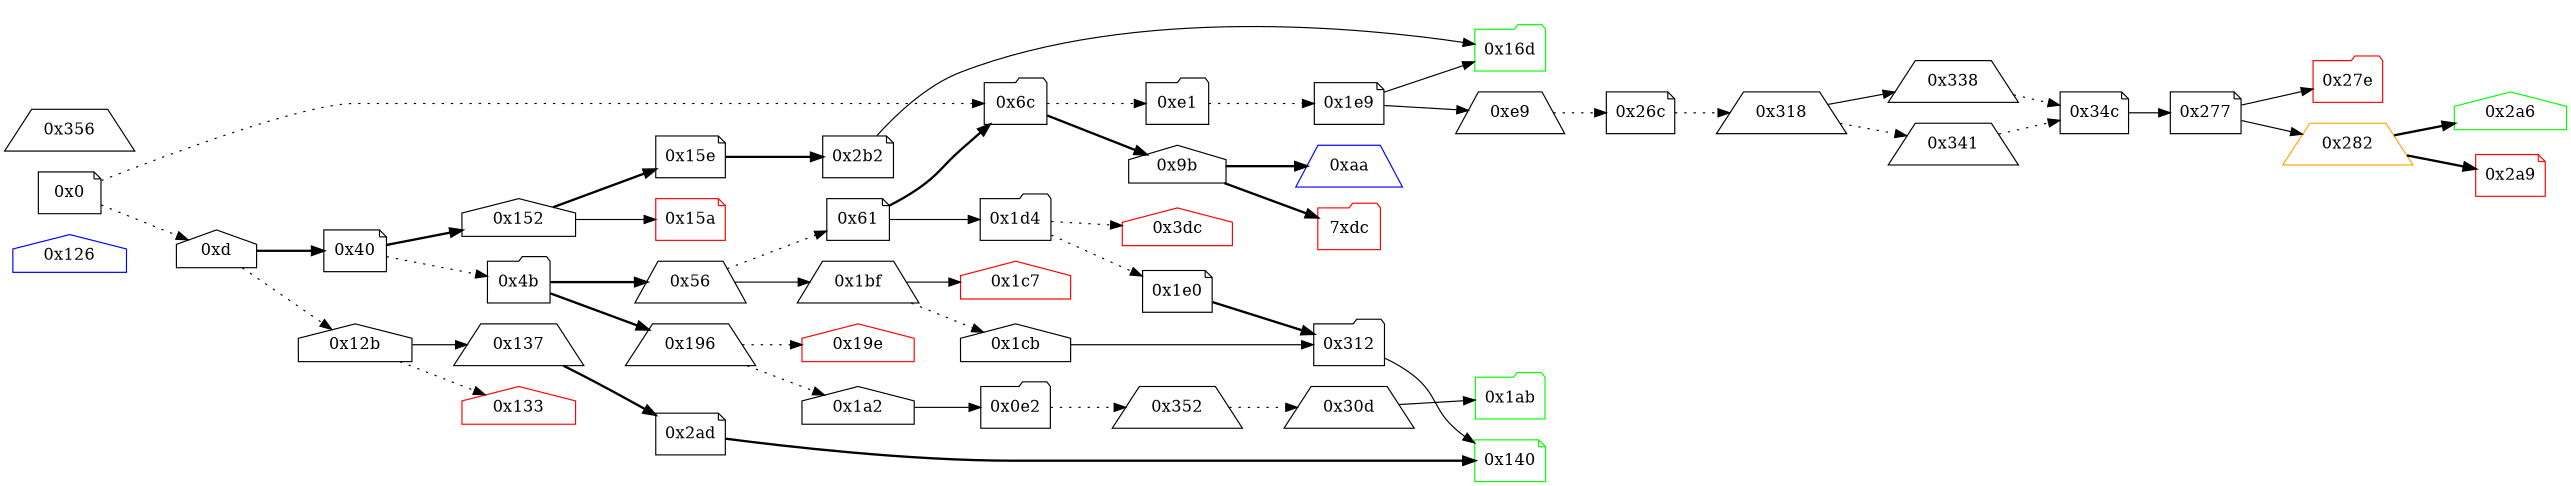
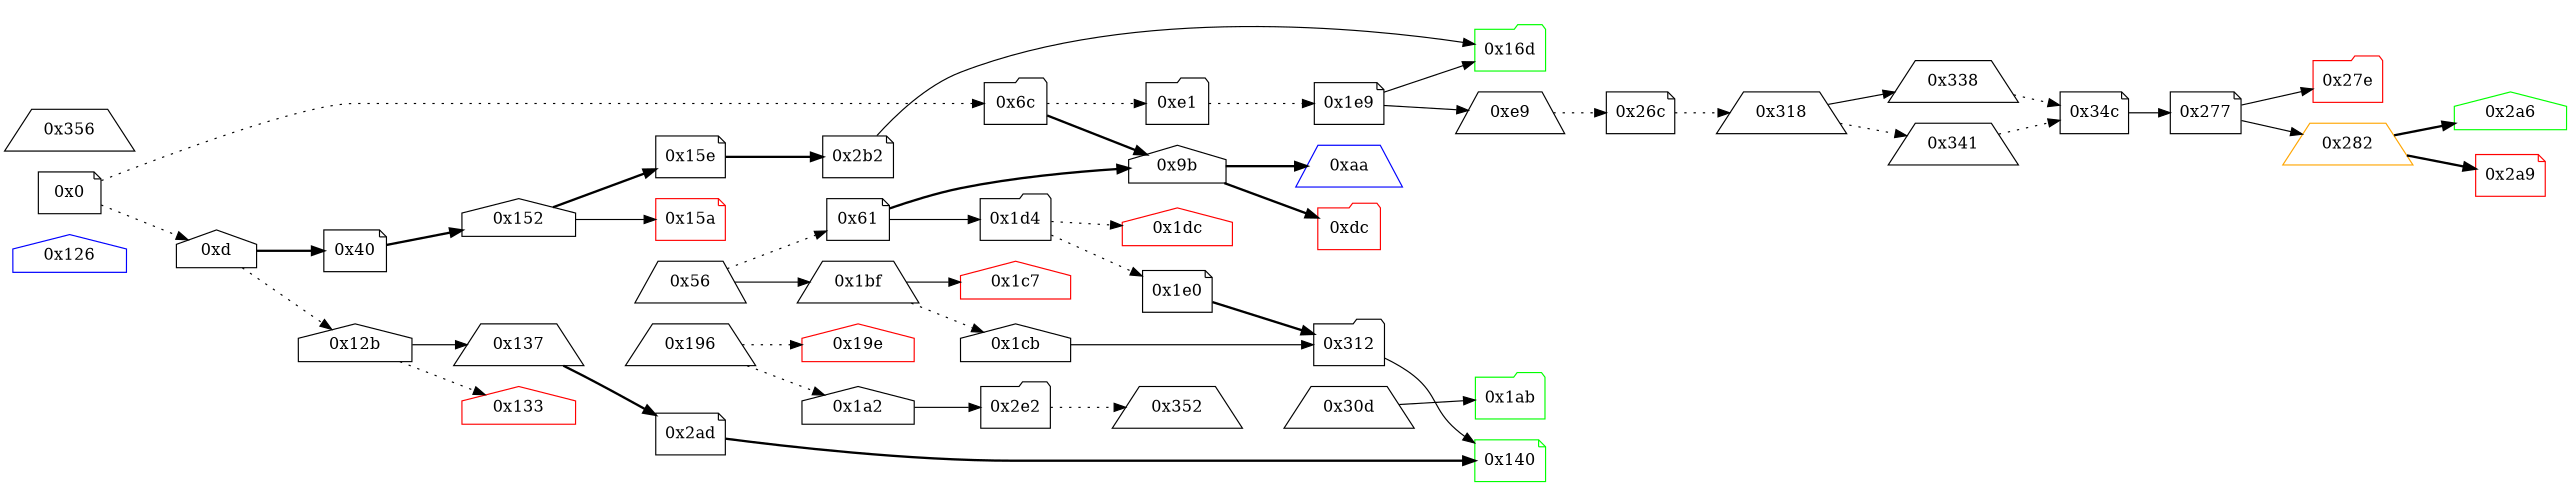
(938, 172) -> (1002, 181)
(1177, 229) -> (1177, 229)
(1349, 229) -> (1349, 229)
(519, 282) -> none
(1016, 407) -> (1016, 407)
(1257, 407) -> none
